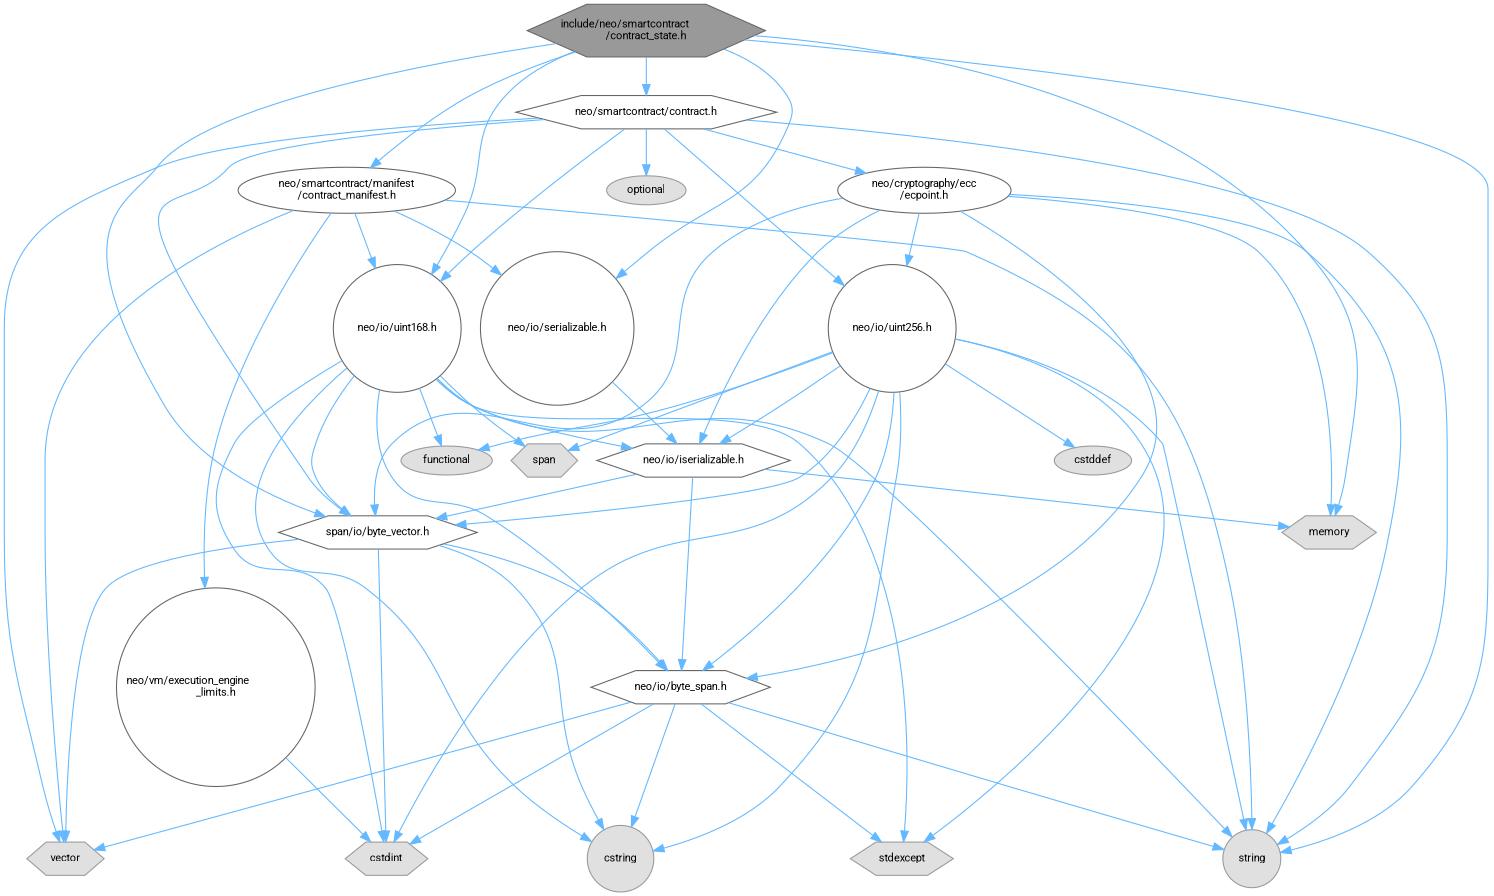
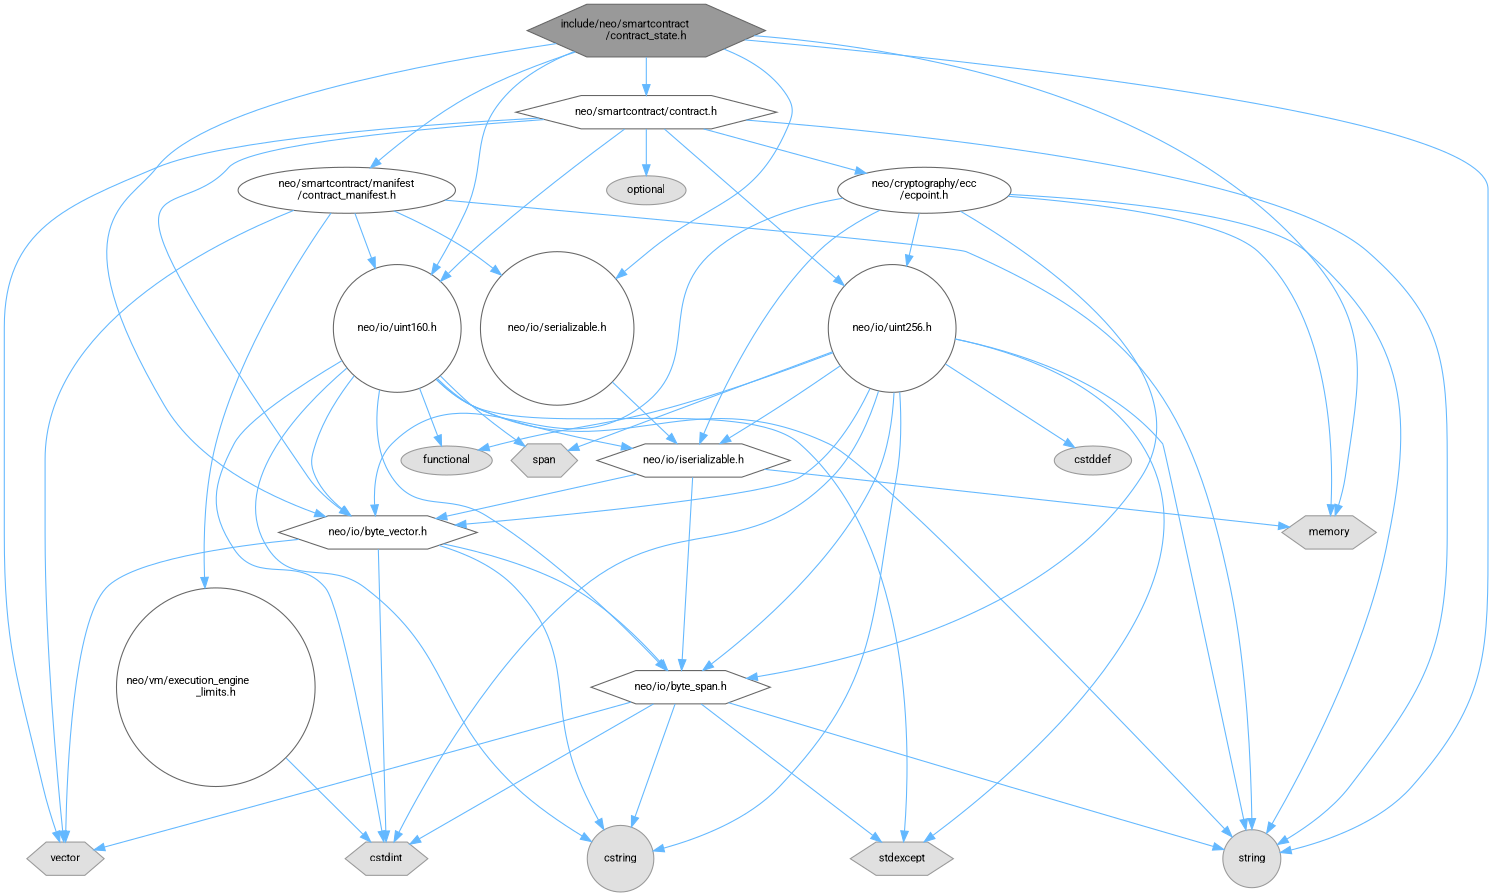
(397, 328) -> (397, 328)
(378, 532) -> (378, 532)
